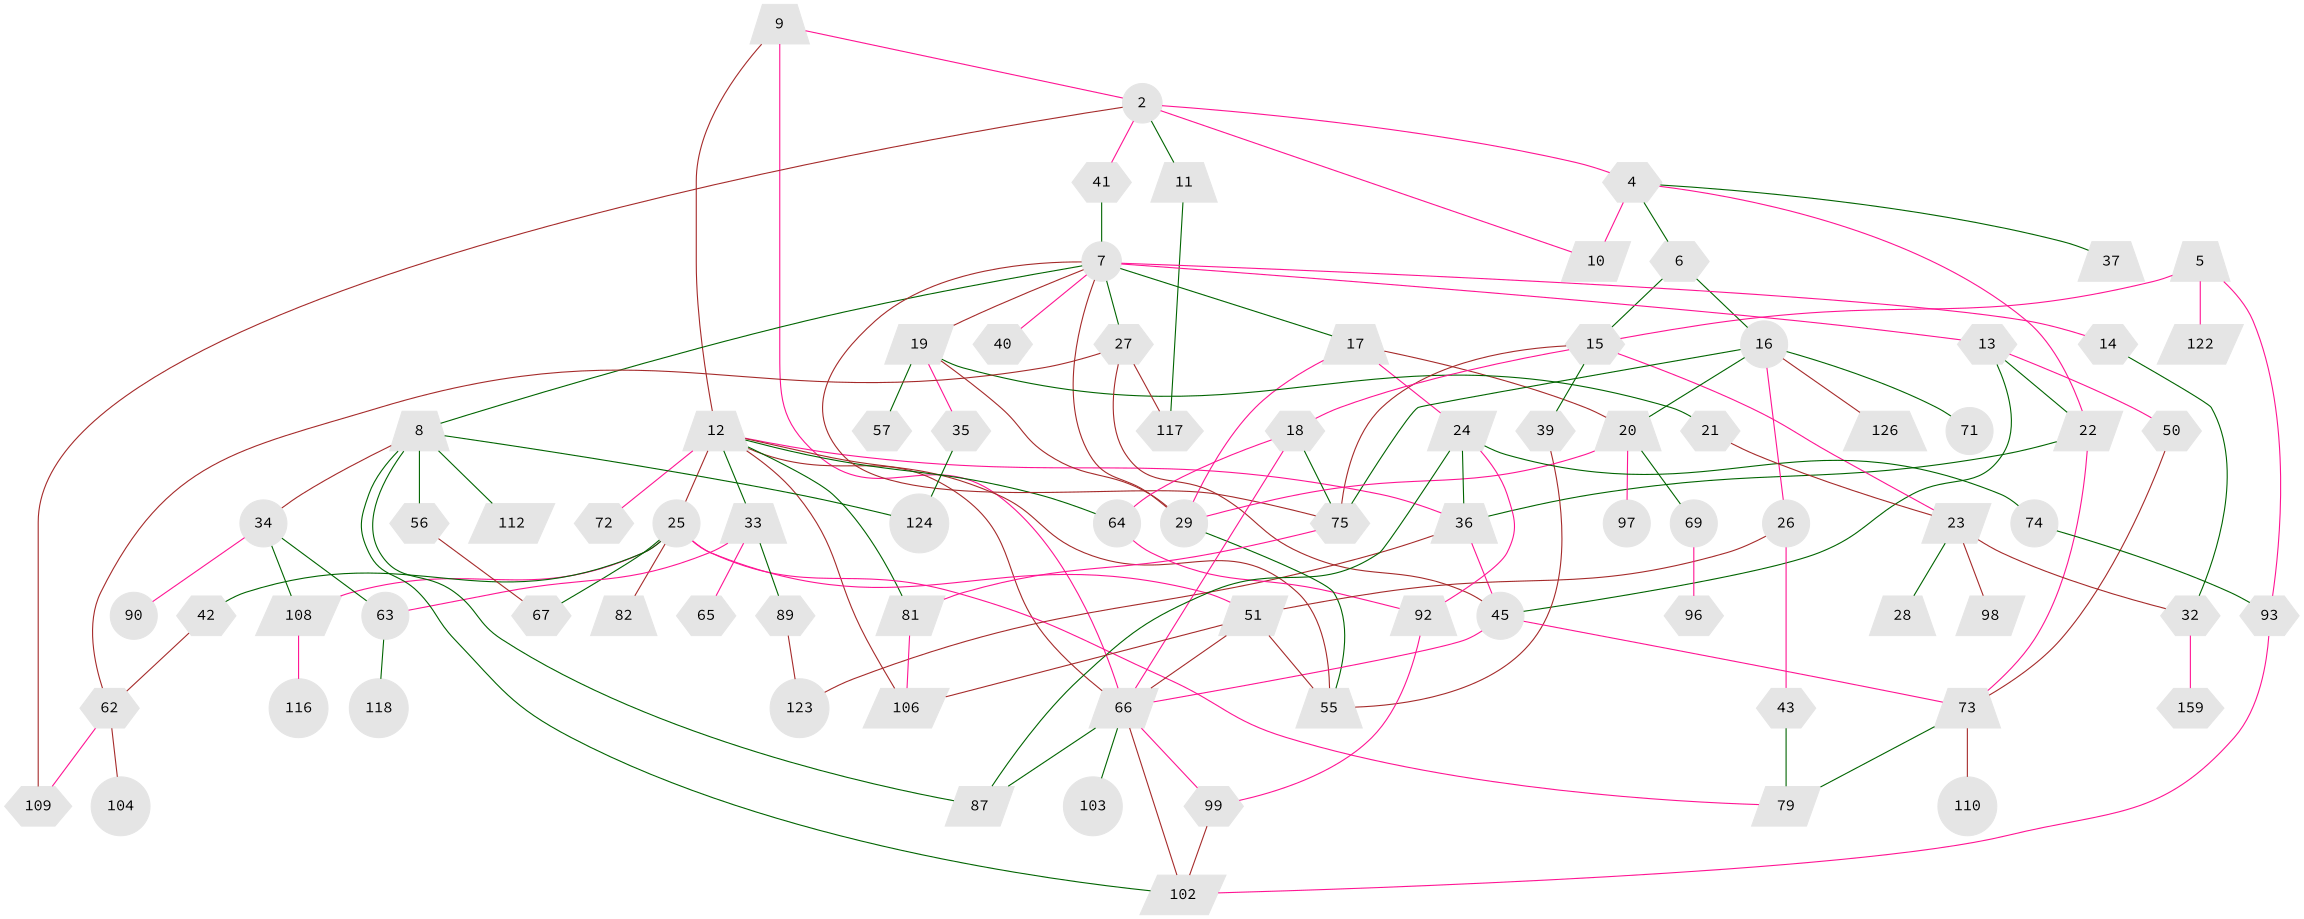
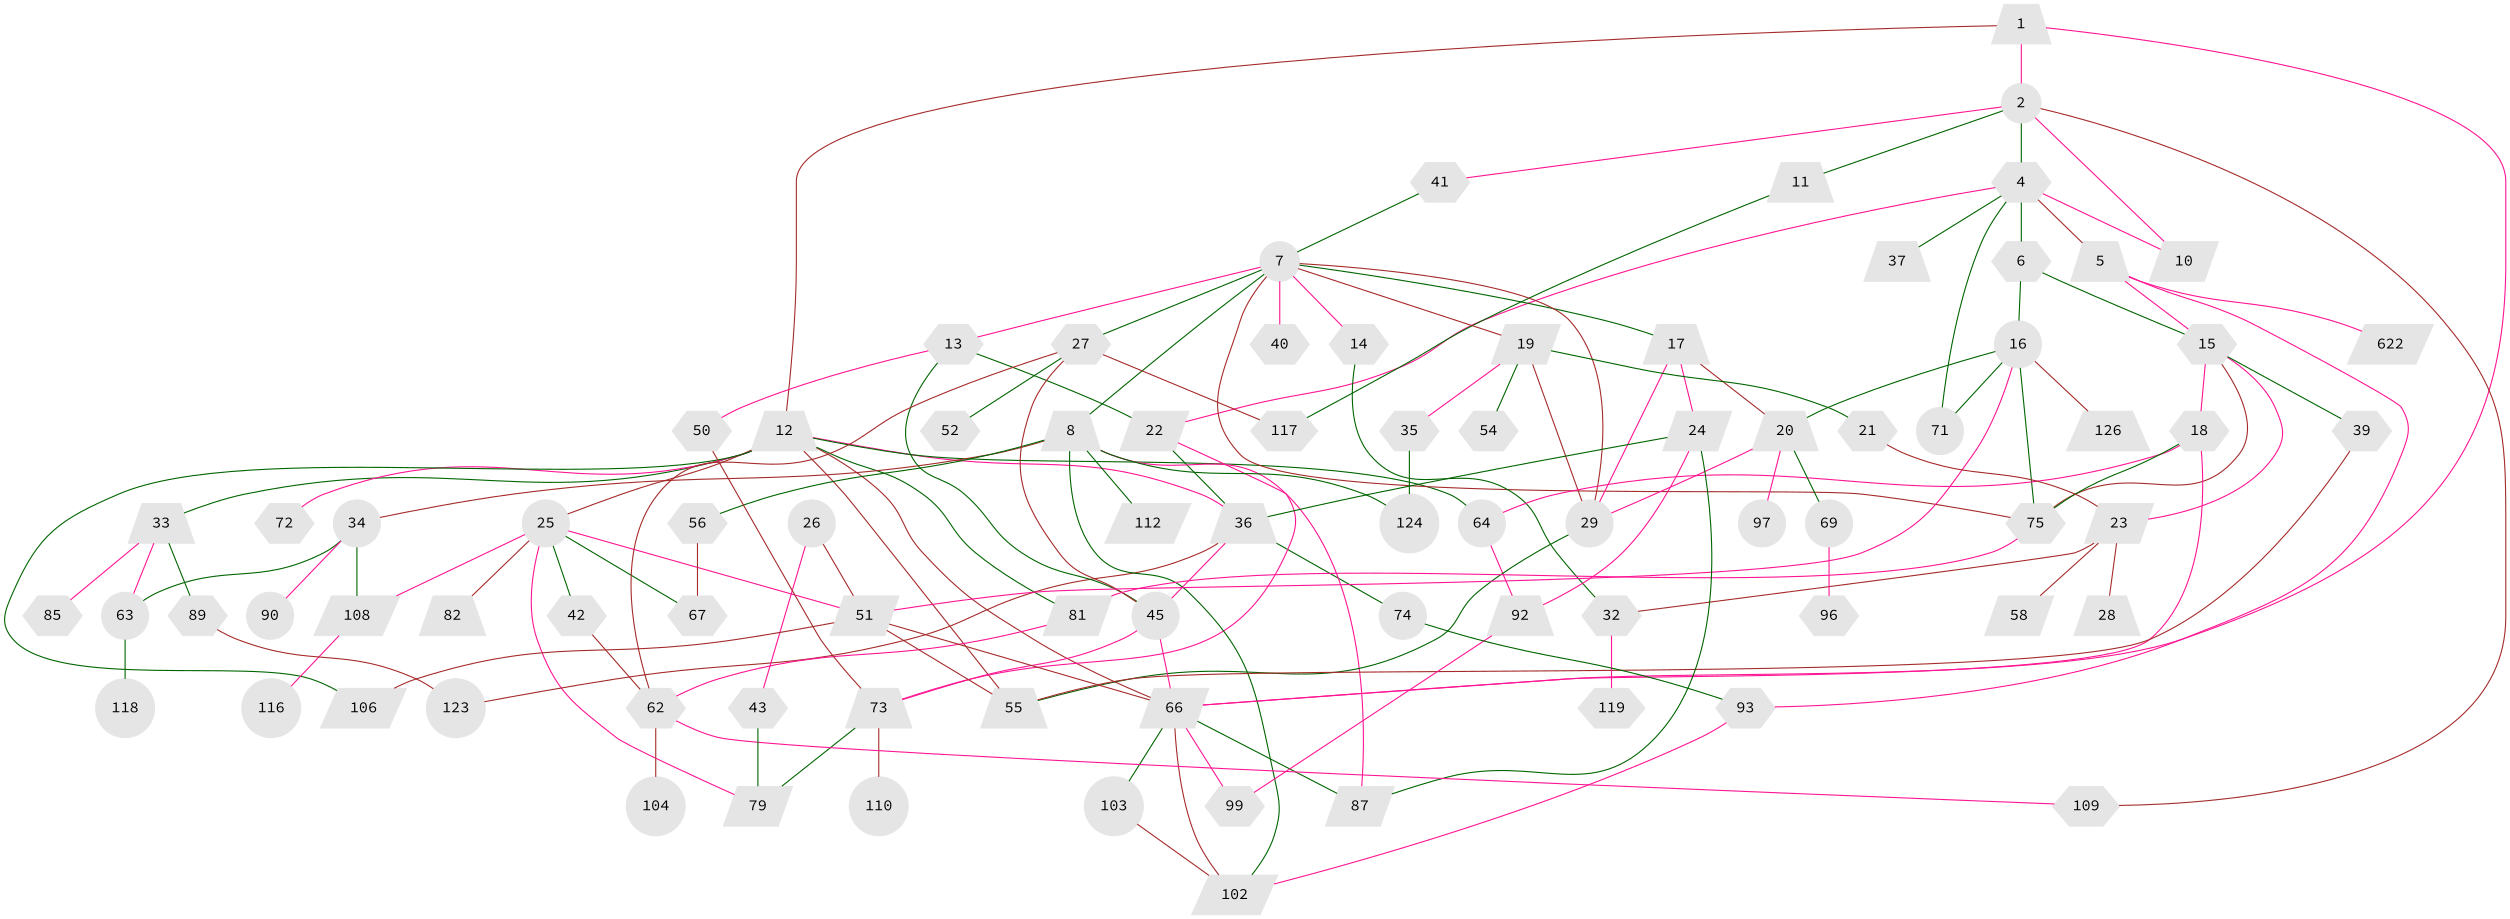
(780, 24) -> (2021, 24)
(1387, 129) -> (2021, 143)
none -> (2060, 221)
none -> (1962, 300)
(2200, 344) -> (2390, 344)
(882, 431) -> (1489, 431)
none -> (950, 431)
(1775, 434) -> (1471, 582)
(1754, 466) -> (1316, 566)
(834, 560) -> (169, 480)
(1930, 569) -> (2113, 569)
(706, 616) -> (53, 616)
(1990, 616) -> (2019, 616)
(908, 667) -> (879, 653)
(598, 691) -> (1320, 540)
(2190, 708) -> (1612, 708)
(1198, 851) -> (1173, 850)
